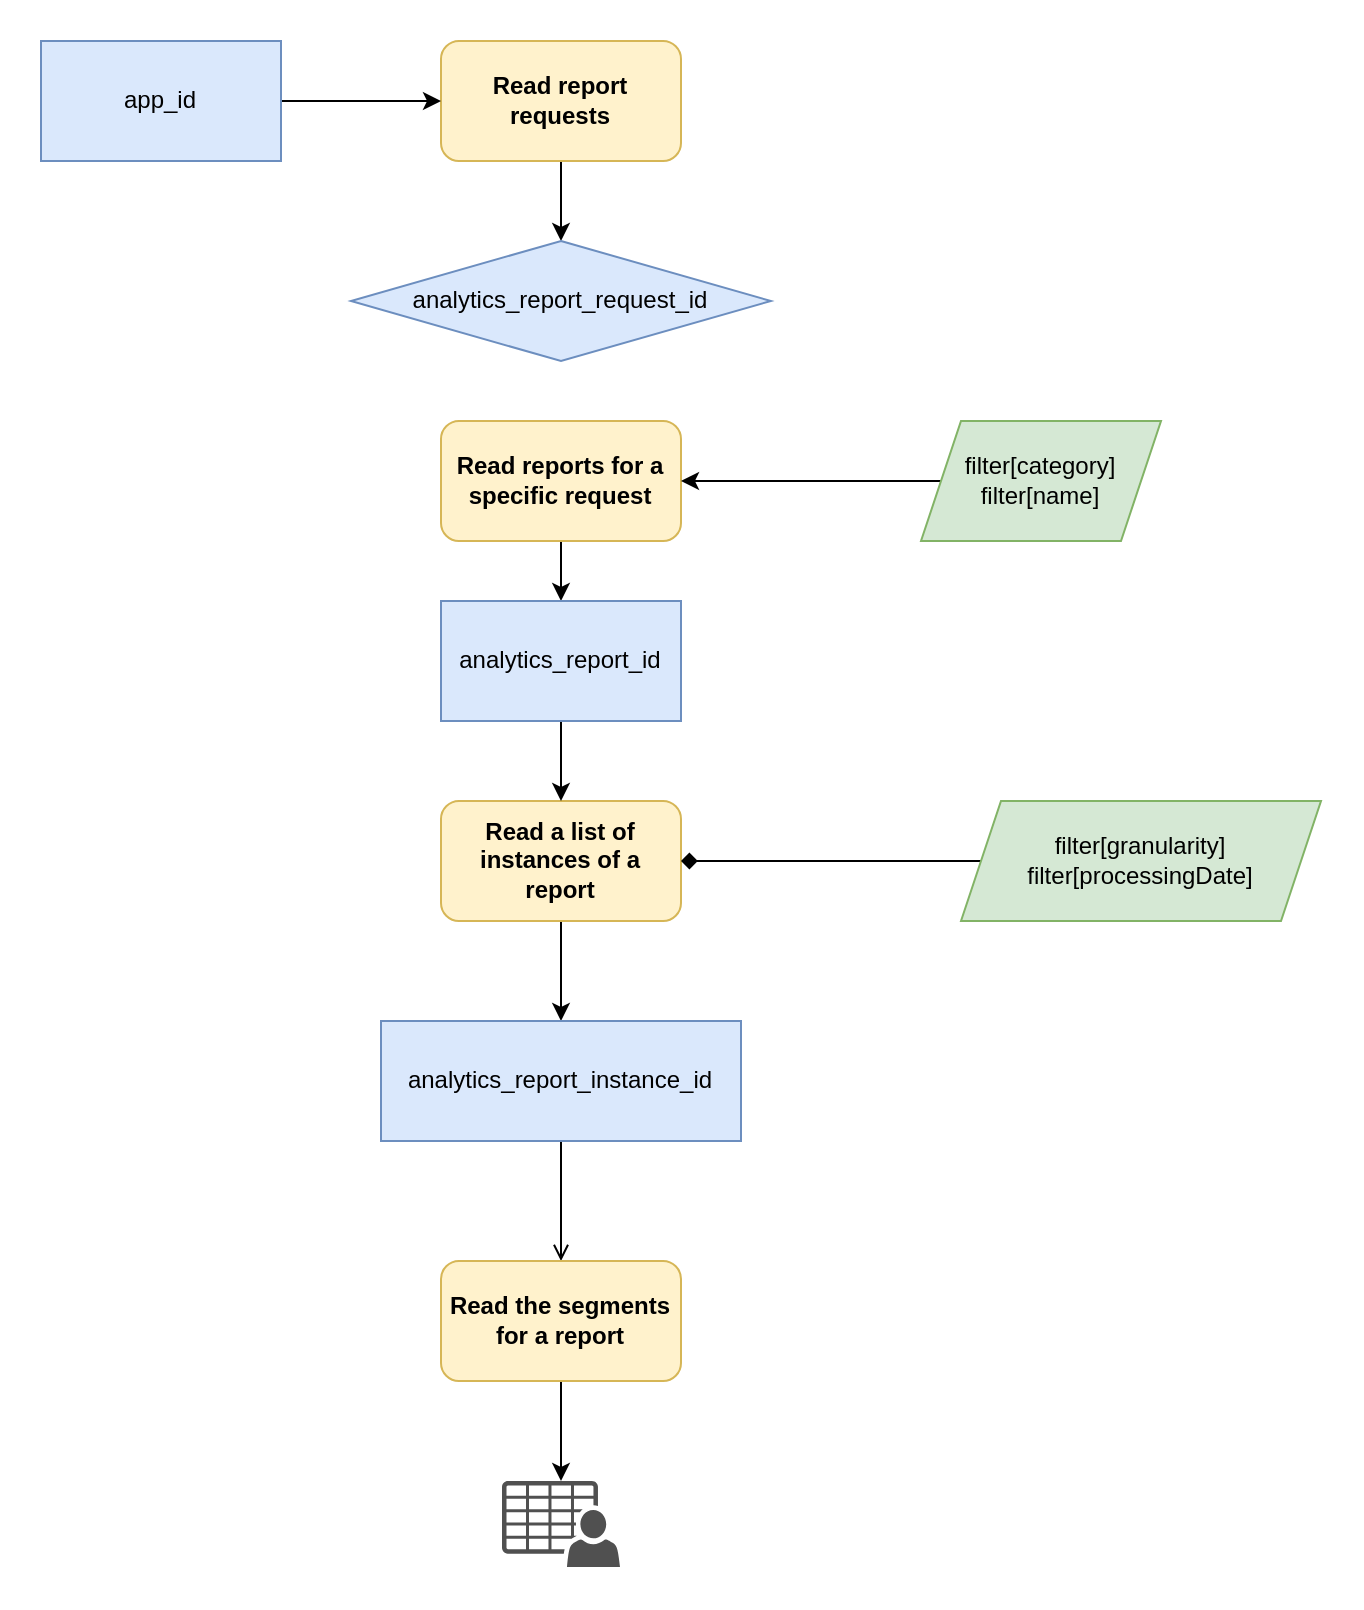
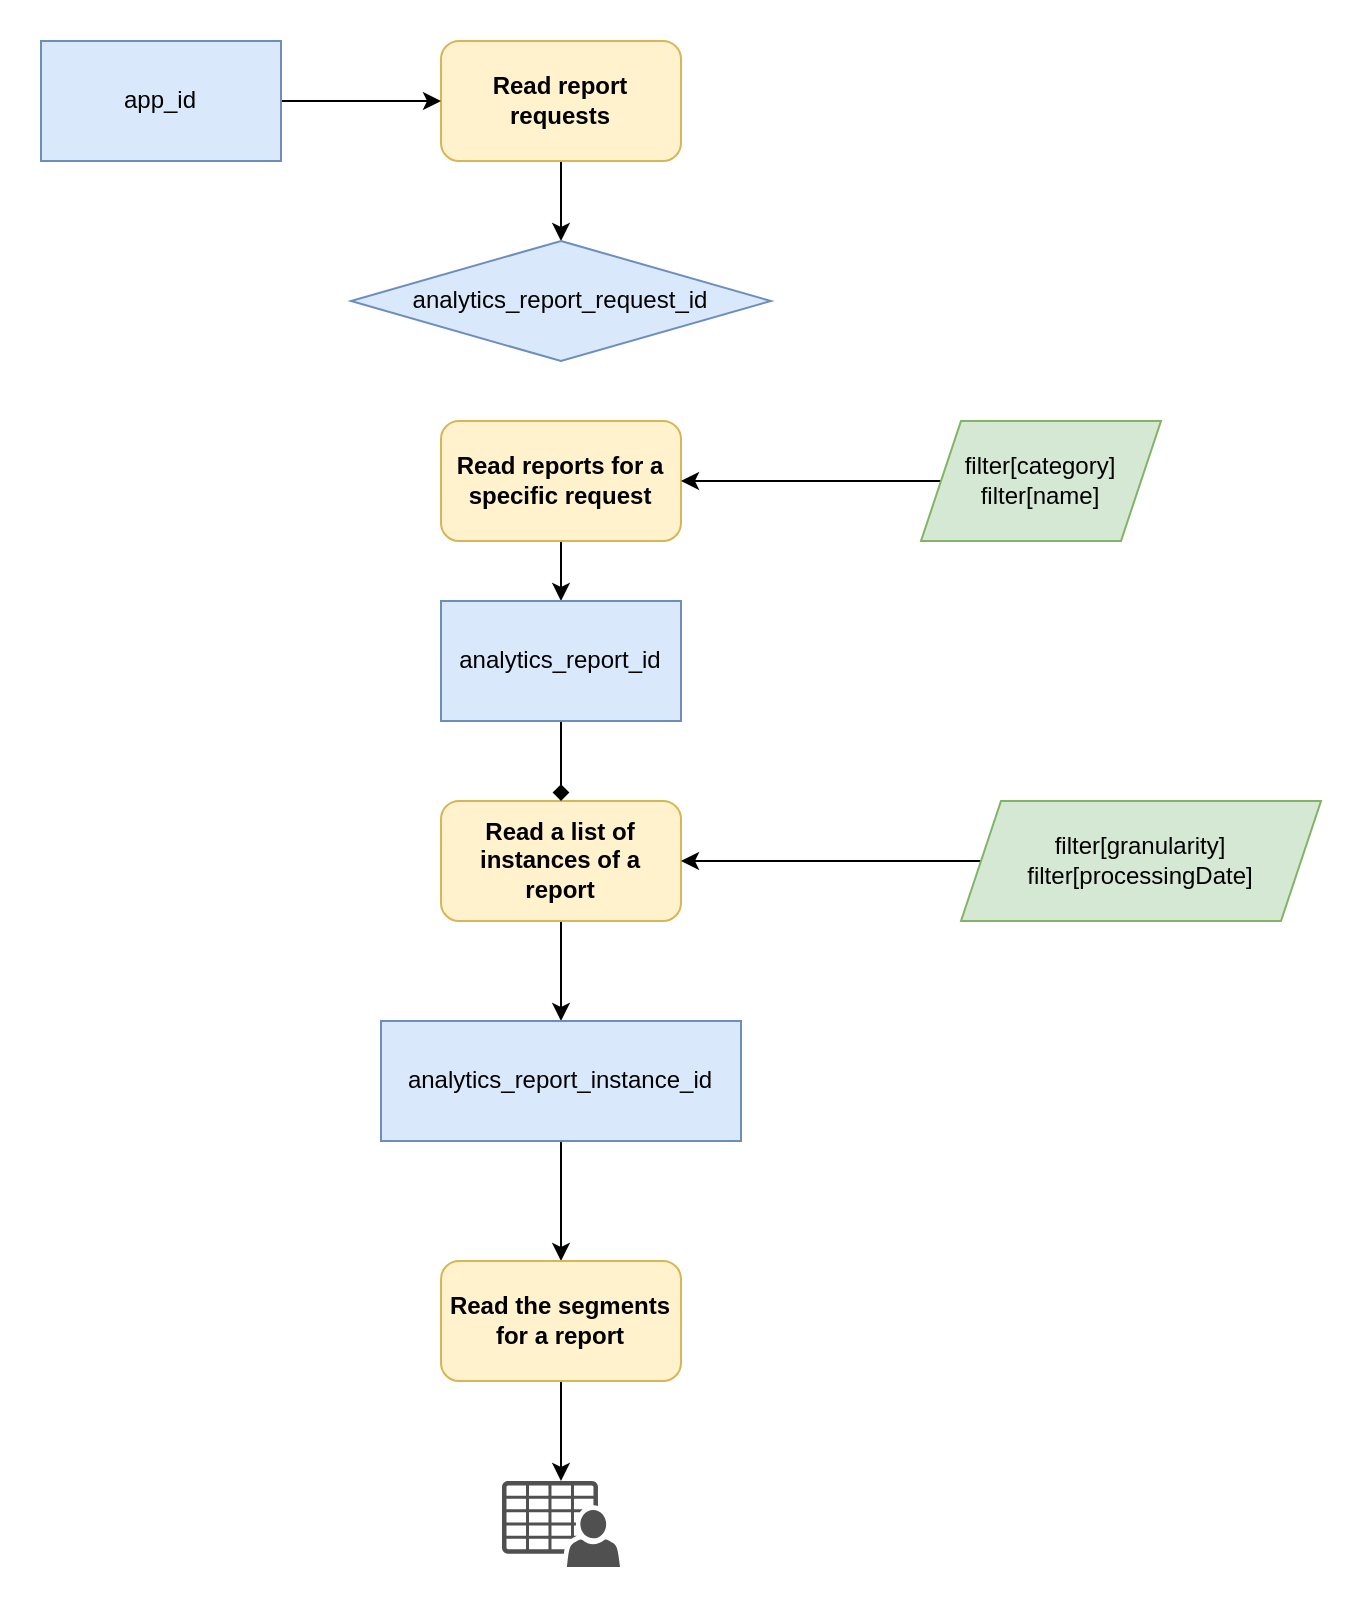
(561, 786) -> (561, 785)
(697, 861) -> (696, 861)
(561, 1248) -> (561, 1246)
